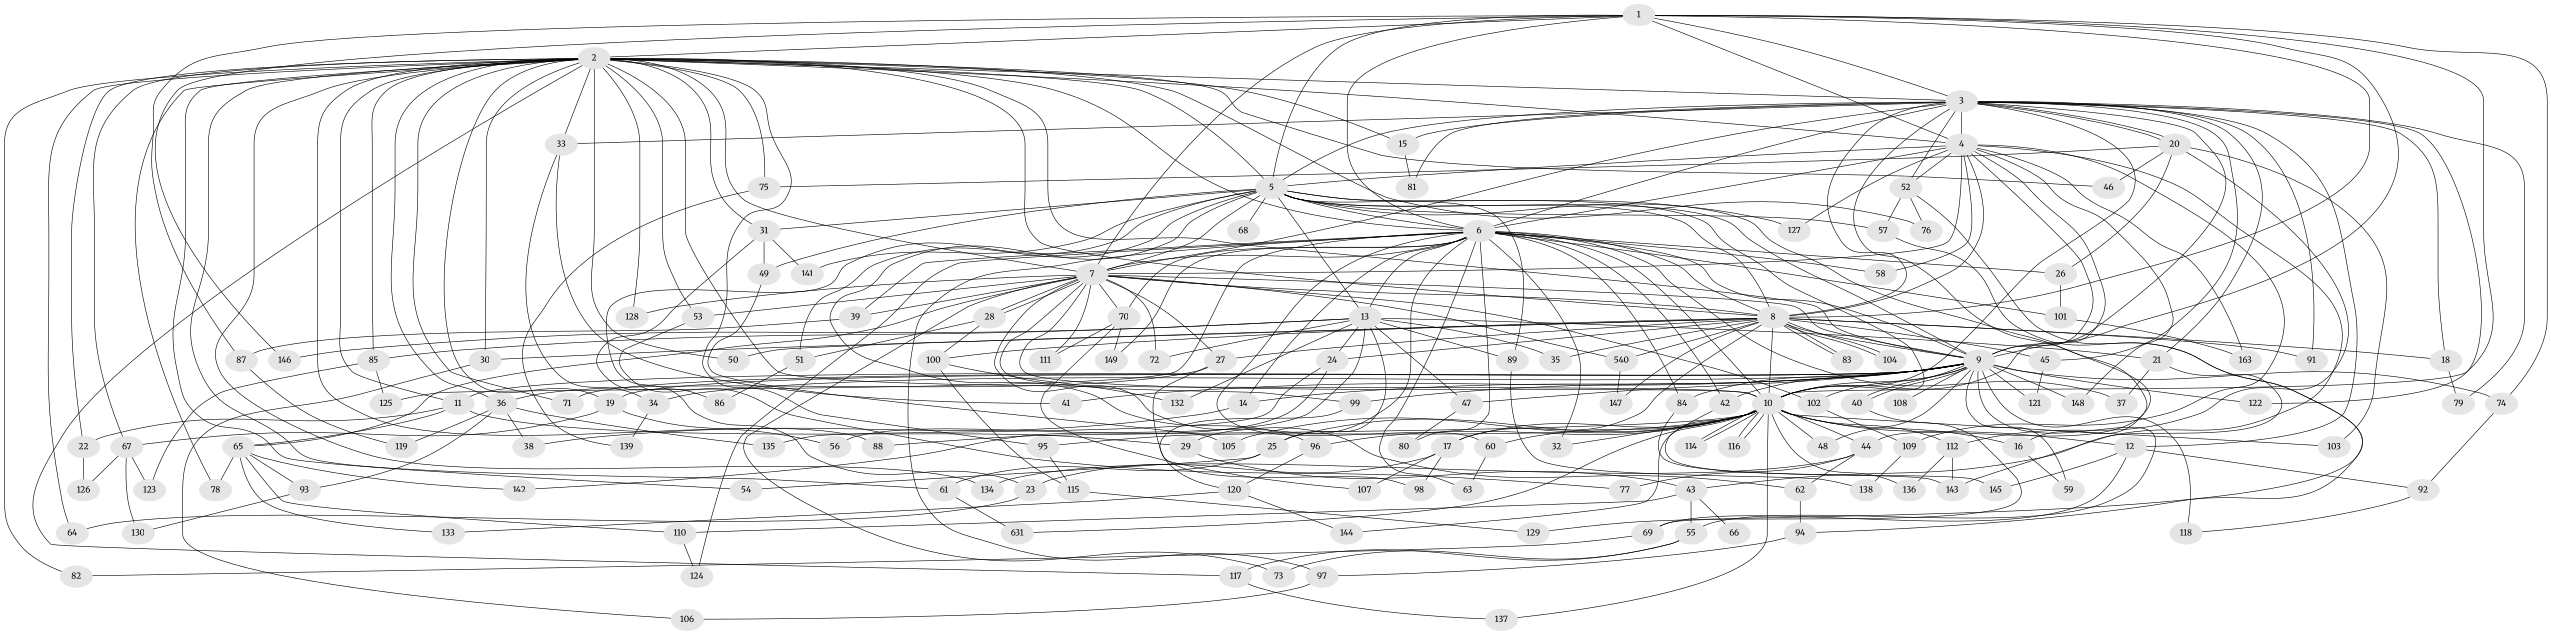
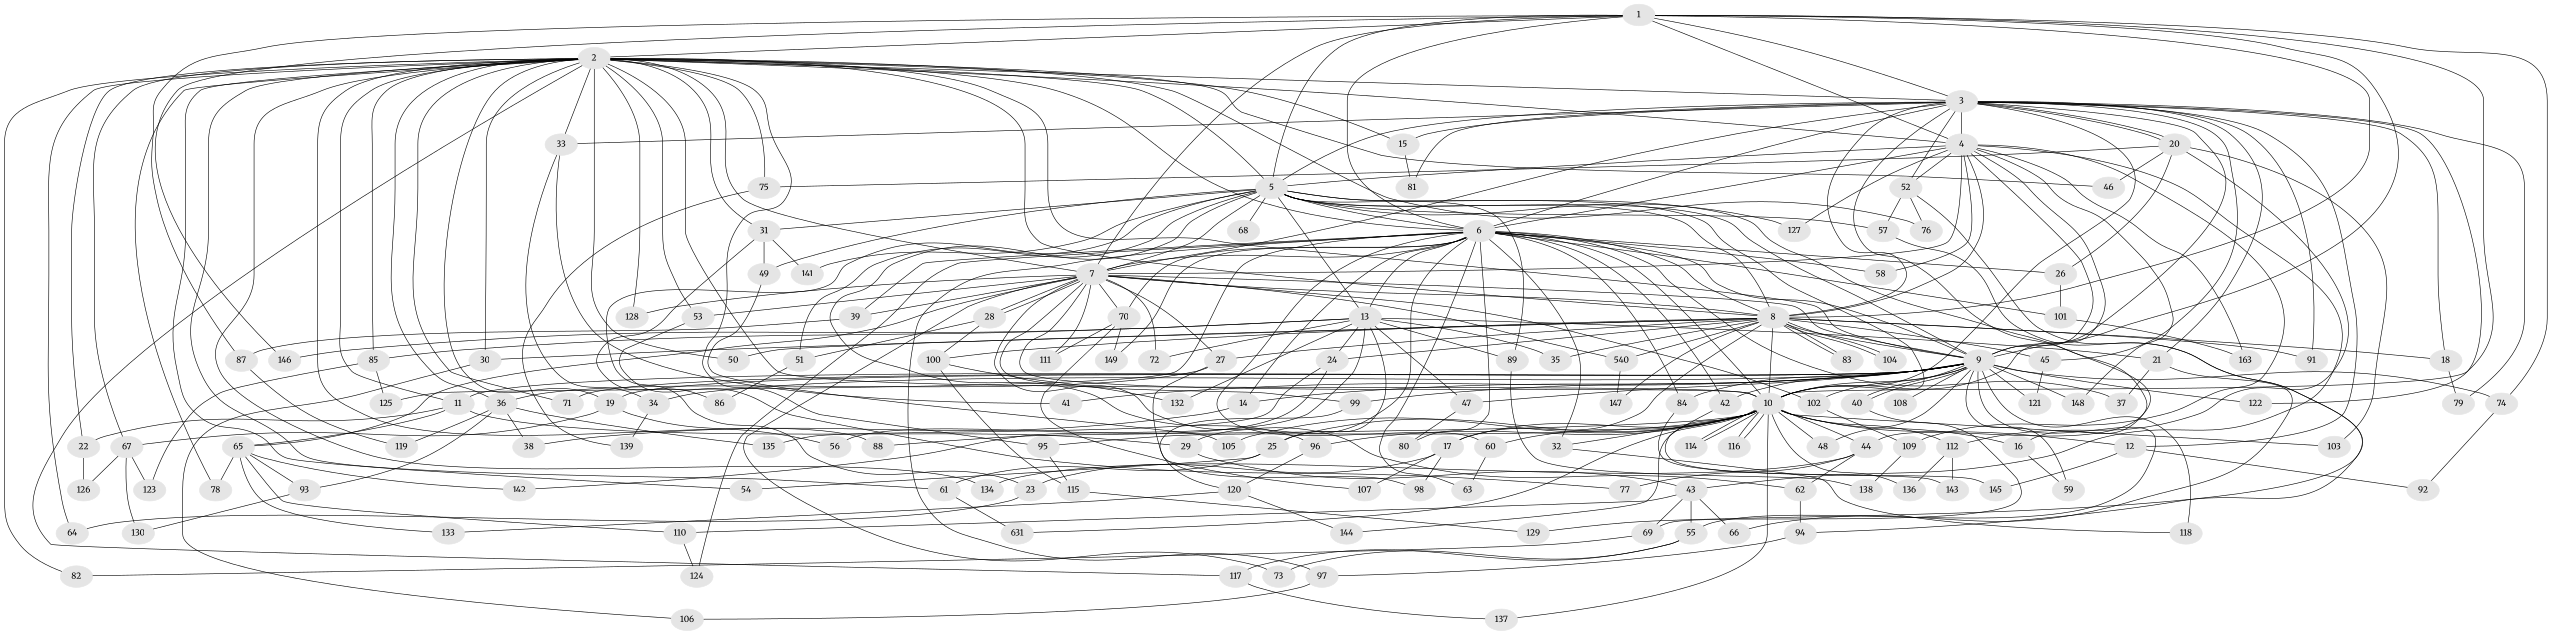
(2246, 429) -> (2140, 499)
(1904, 520) -> (1670, 512)
(2307, 520) -> (1866, 508)
